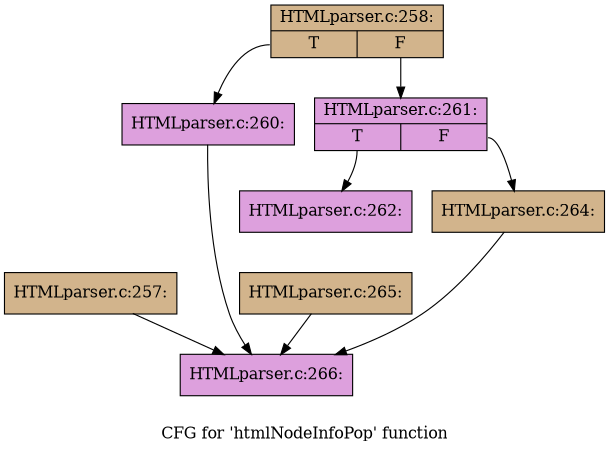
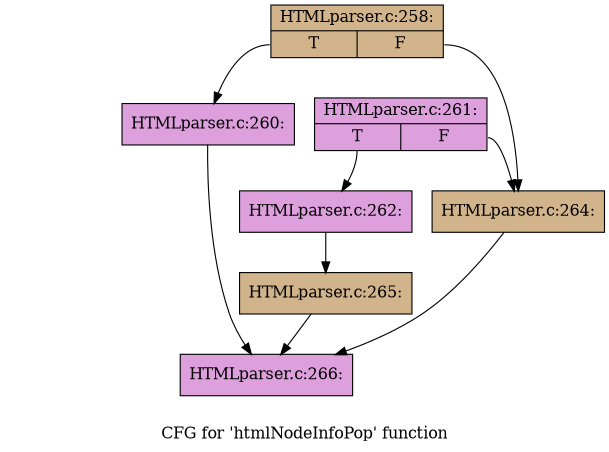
(401, 72) -> (503, 97)
none -> (326, 247)
(91, 293) -> none
